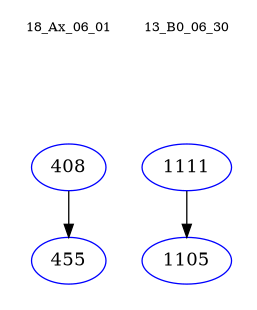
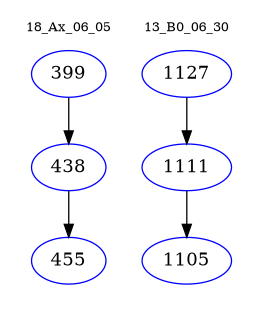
(69, 28) -> (69, 28)
none -> (69, 74)
none -> (187, 74)
(69, 167) -> (69, 167)
